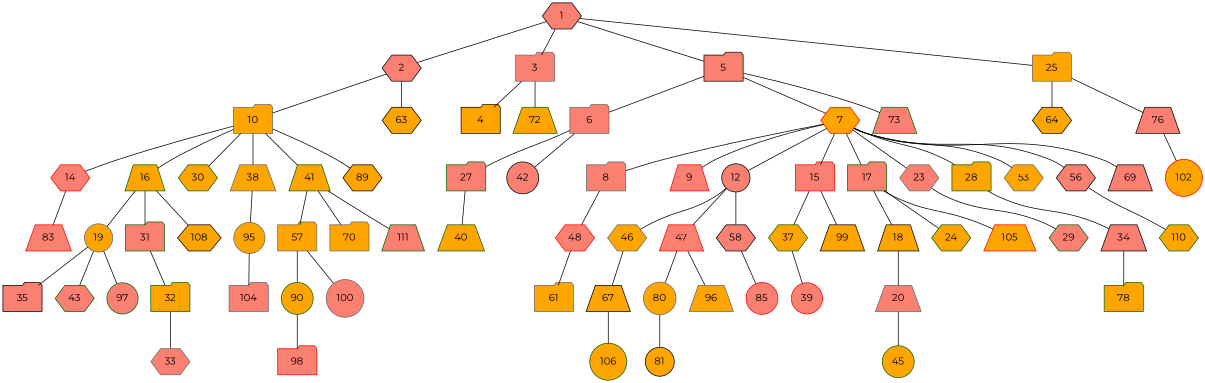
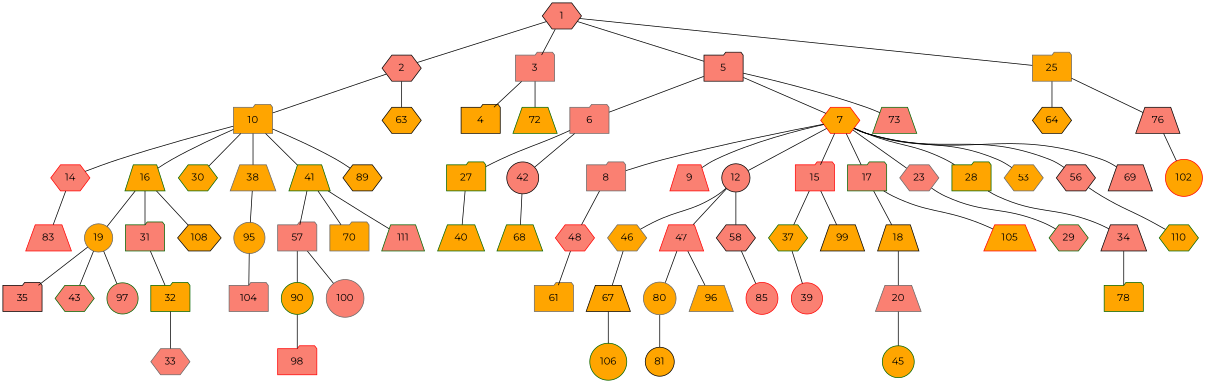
(466, 178) -> (466, 178)
(297, 238) -> (297, 238)
none -> (520, 238)
(951, 238) -> none
